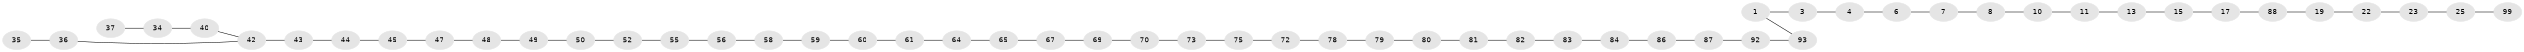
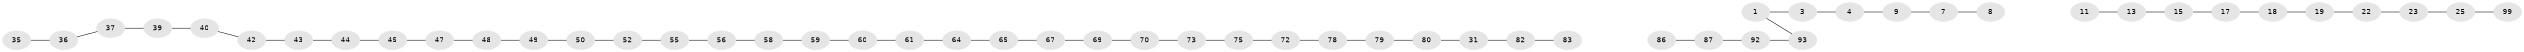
(1897, 12) -> (1897, 12)
(2038, 12) -> none
(2273, 12) -> (2273, 12)
(158, 28) -> (158, 28)
(1474, 40) -> (1474, 40)
(1615, 40) -> none
(158, 44) -> (87, 34)
